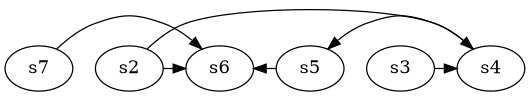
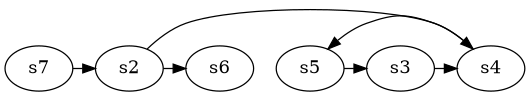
(123, 16) -> (78, 69)
(271, 69) -> (349, 69)
